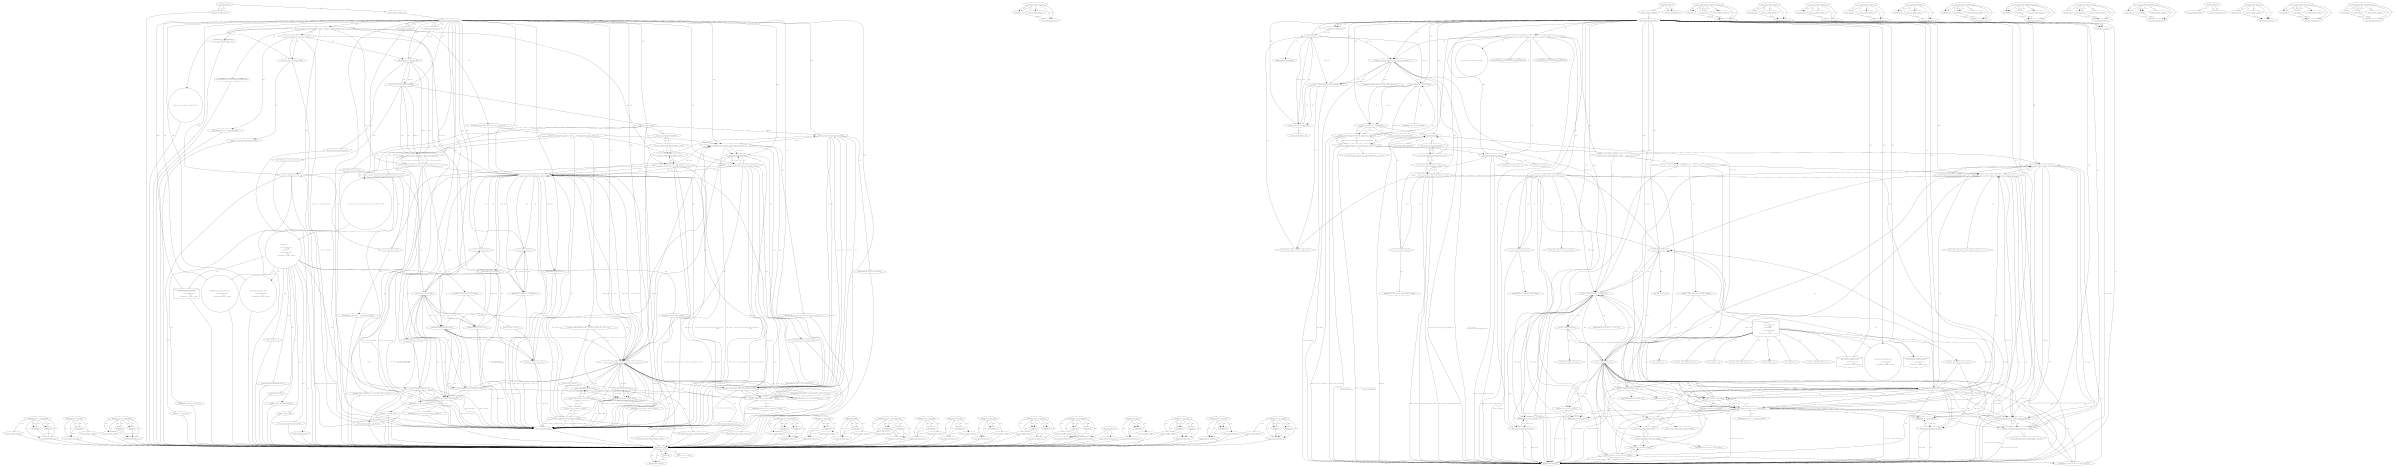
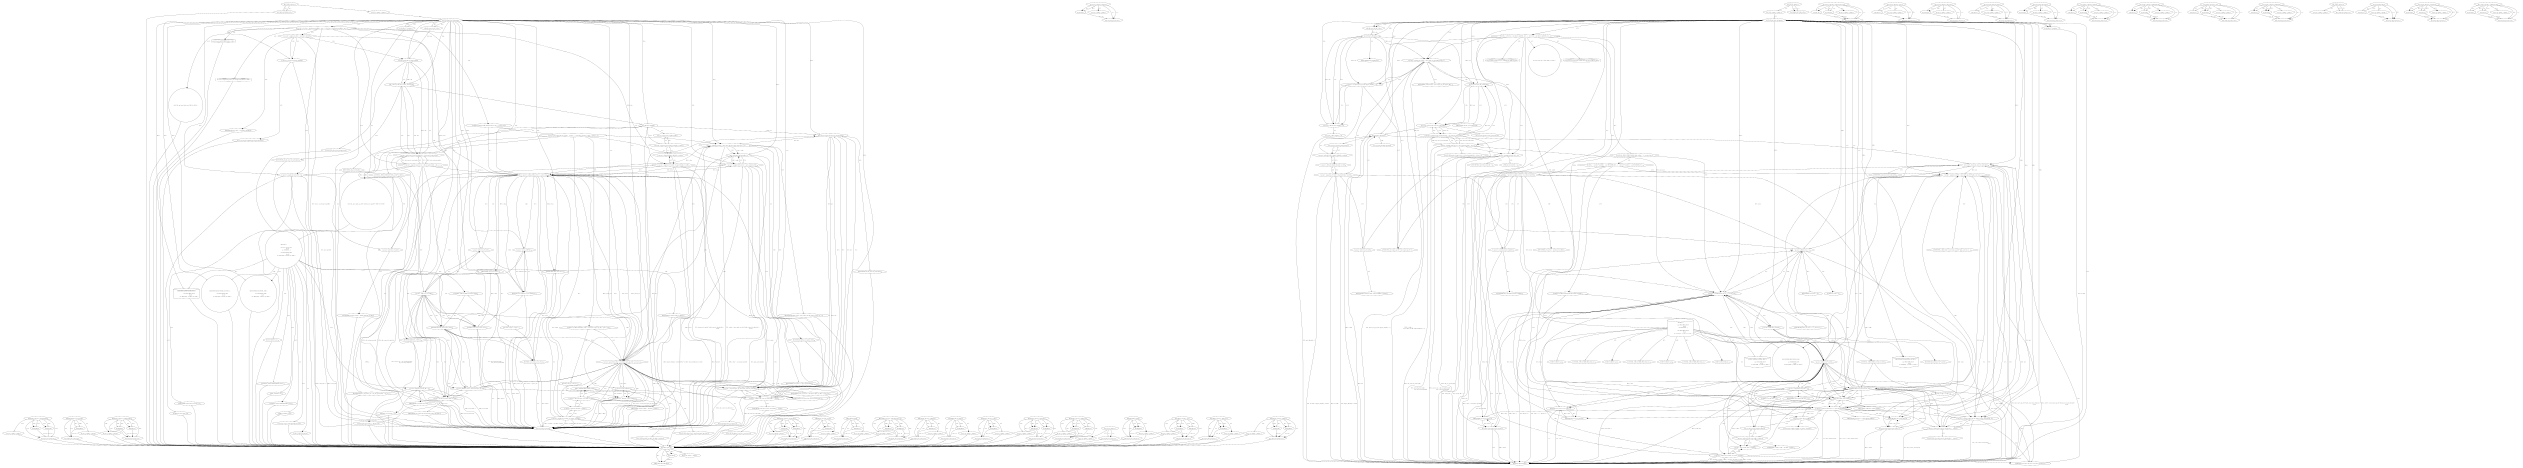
none -> (1811, 294)
